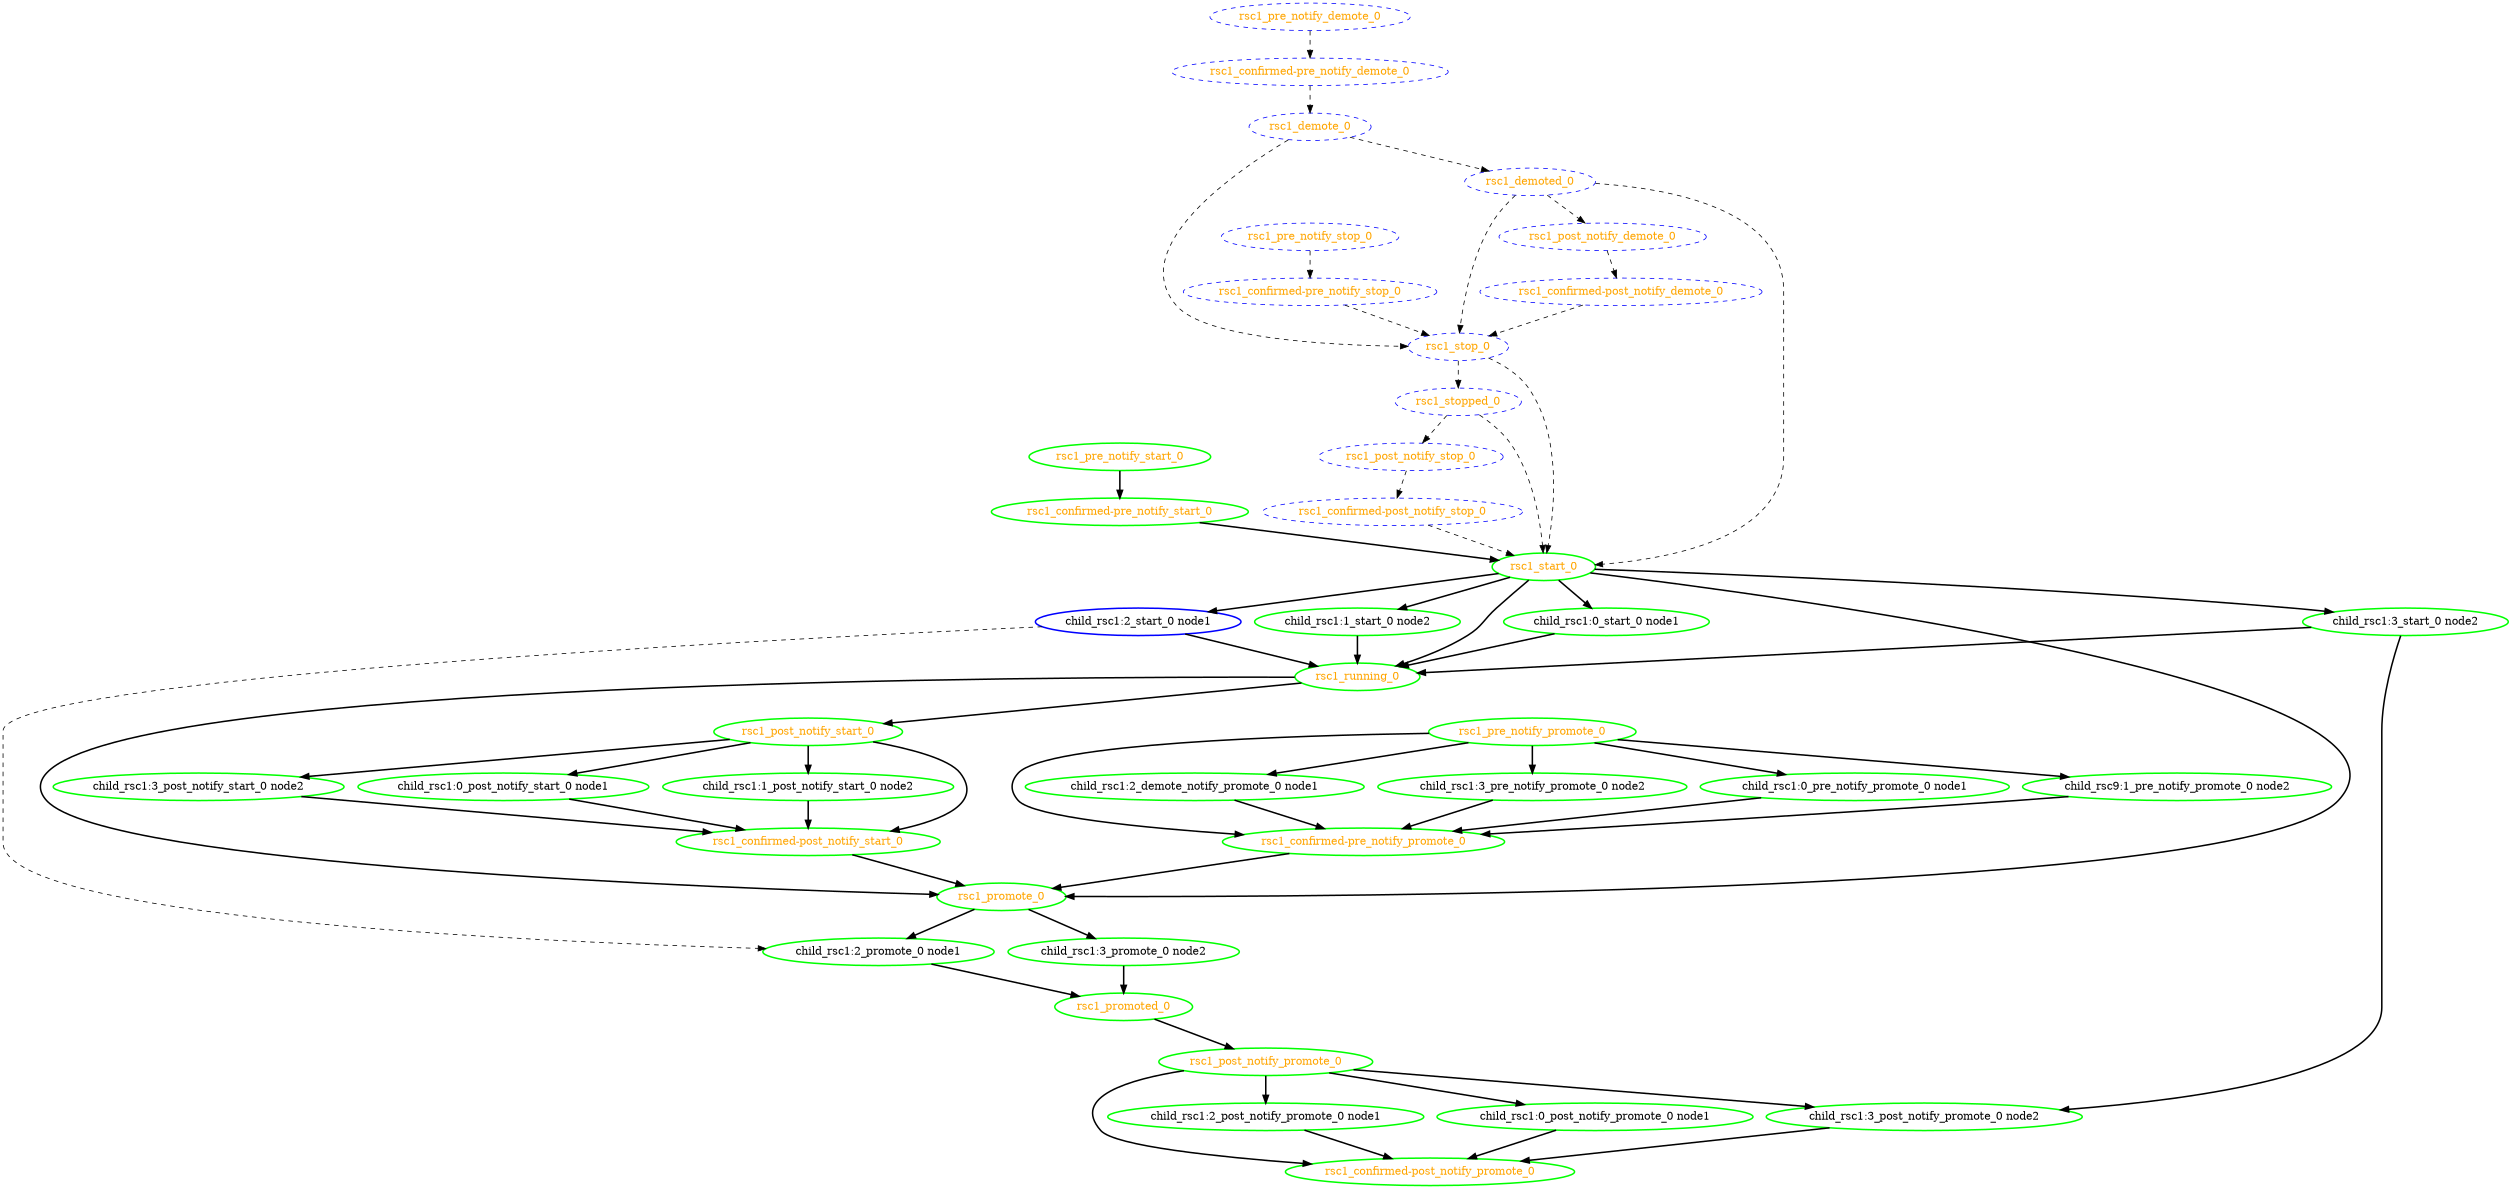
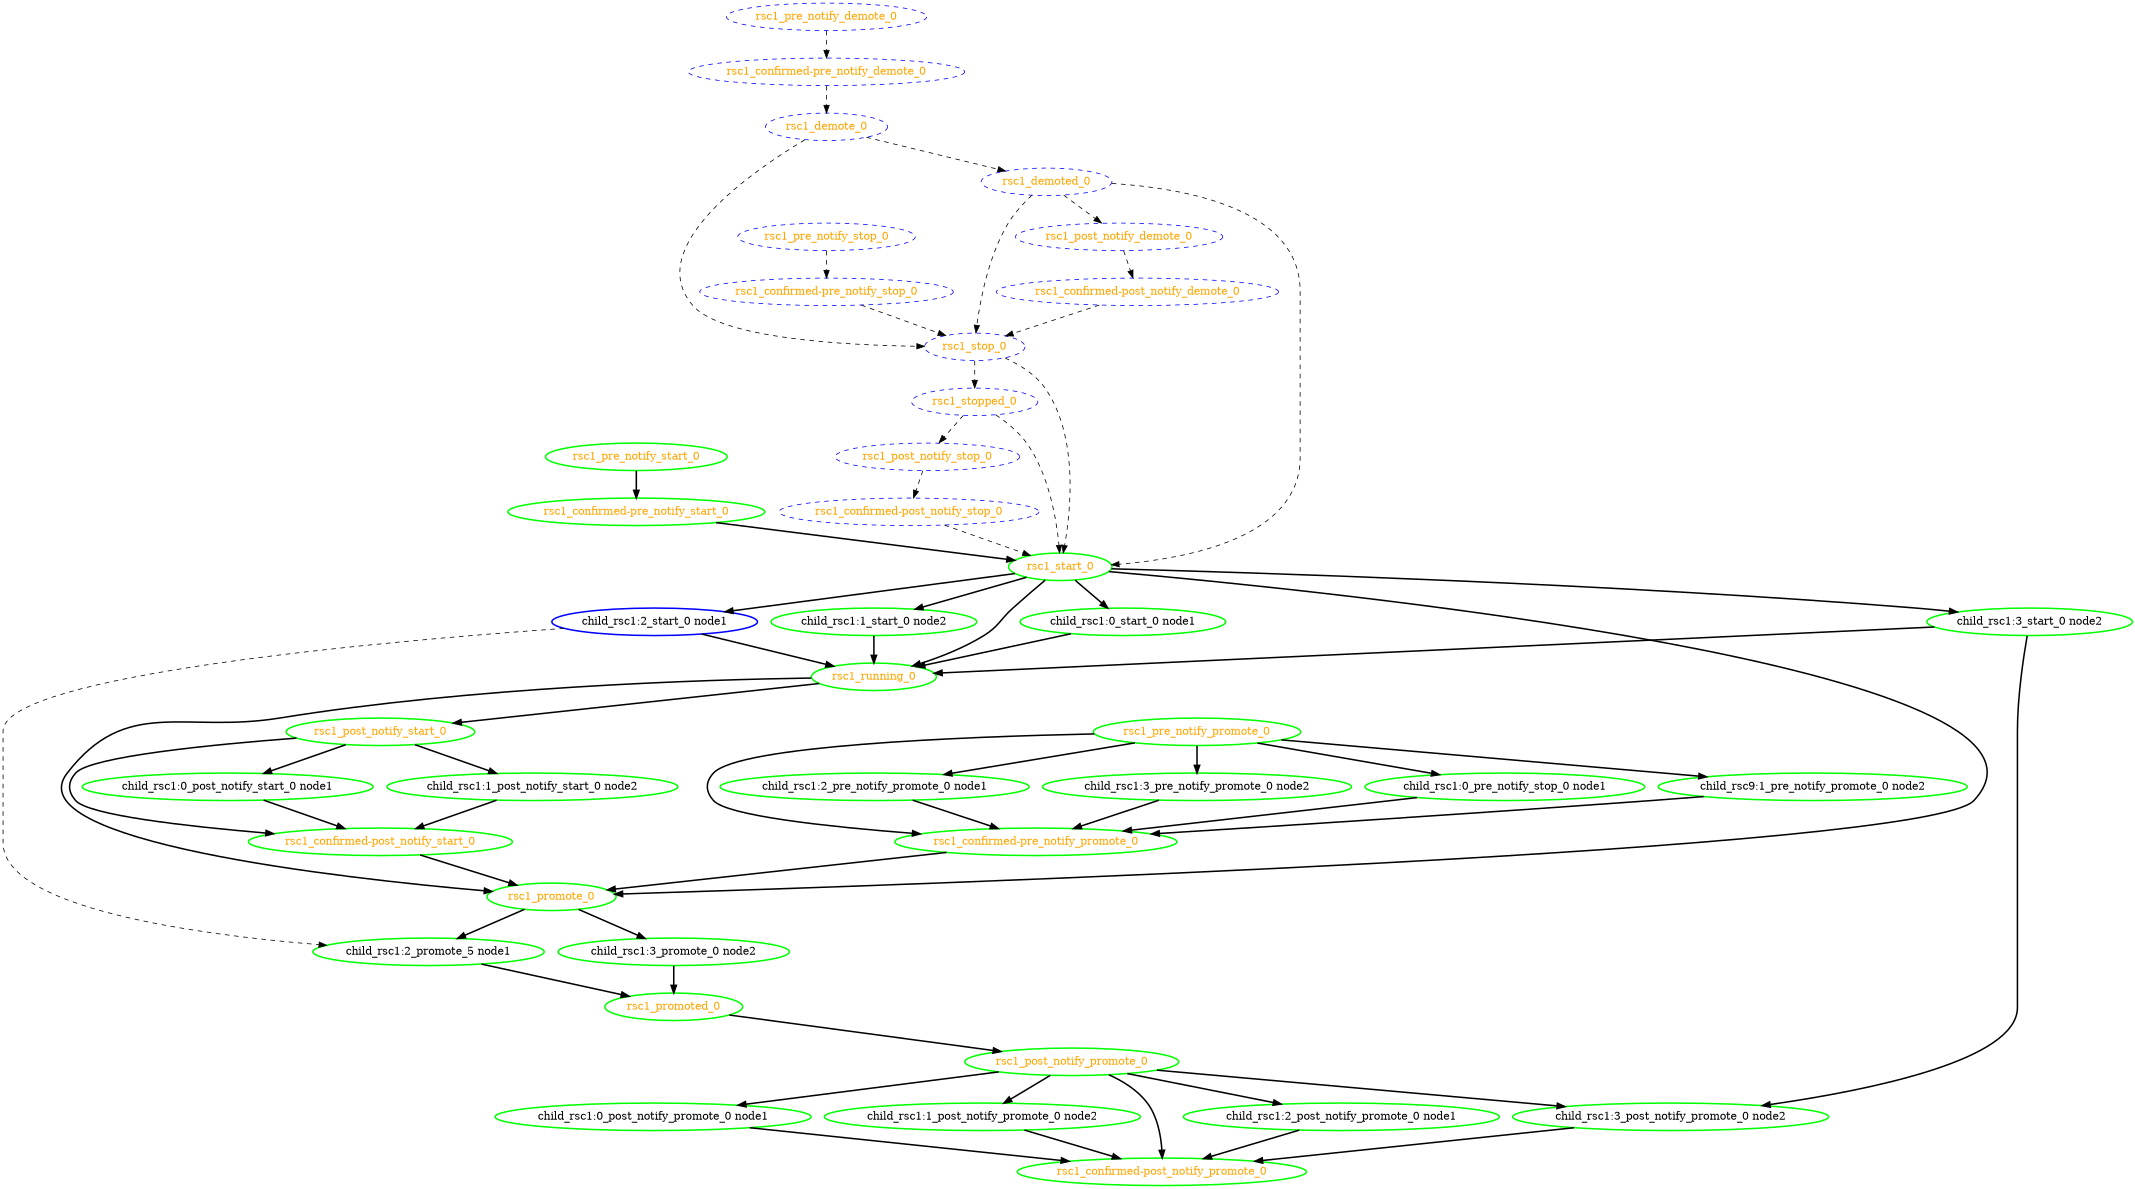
(199, 787) -> none
(1195, 787) -> (875, 787)
(1855, 787) -> (1505, 787)
(878, 952) -> (429, 952)
none -> (982, 1117)
